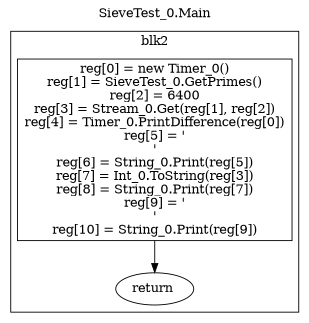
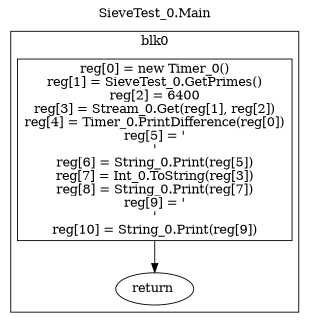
(155, 42) -> (155, 42)
